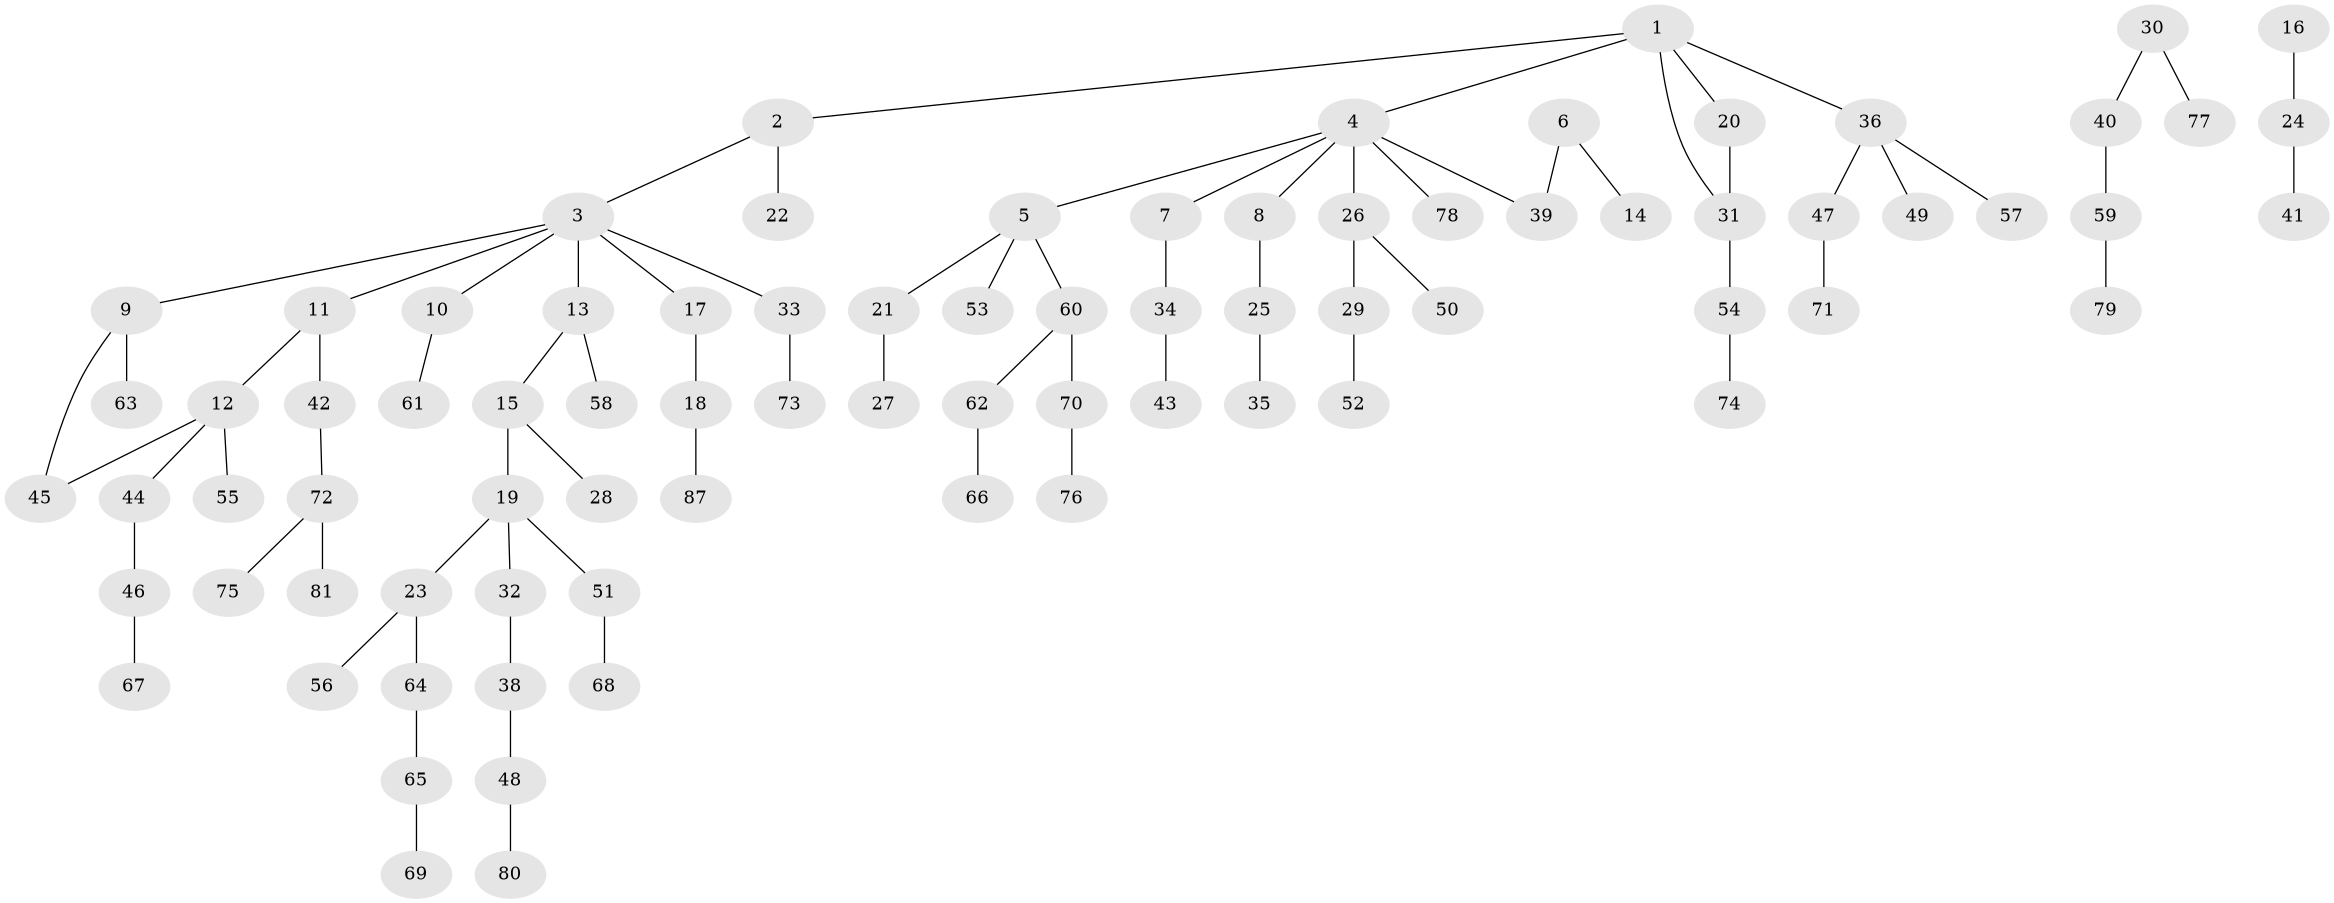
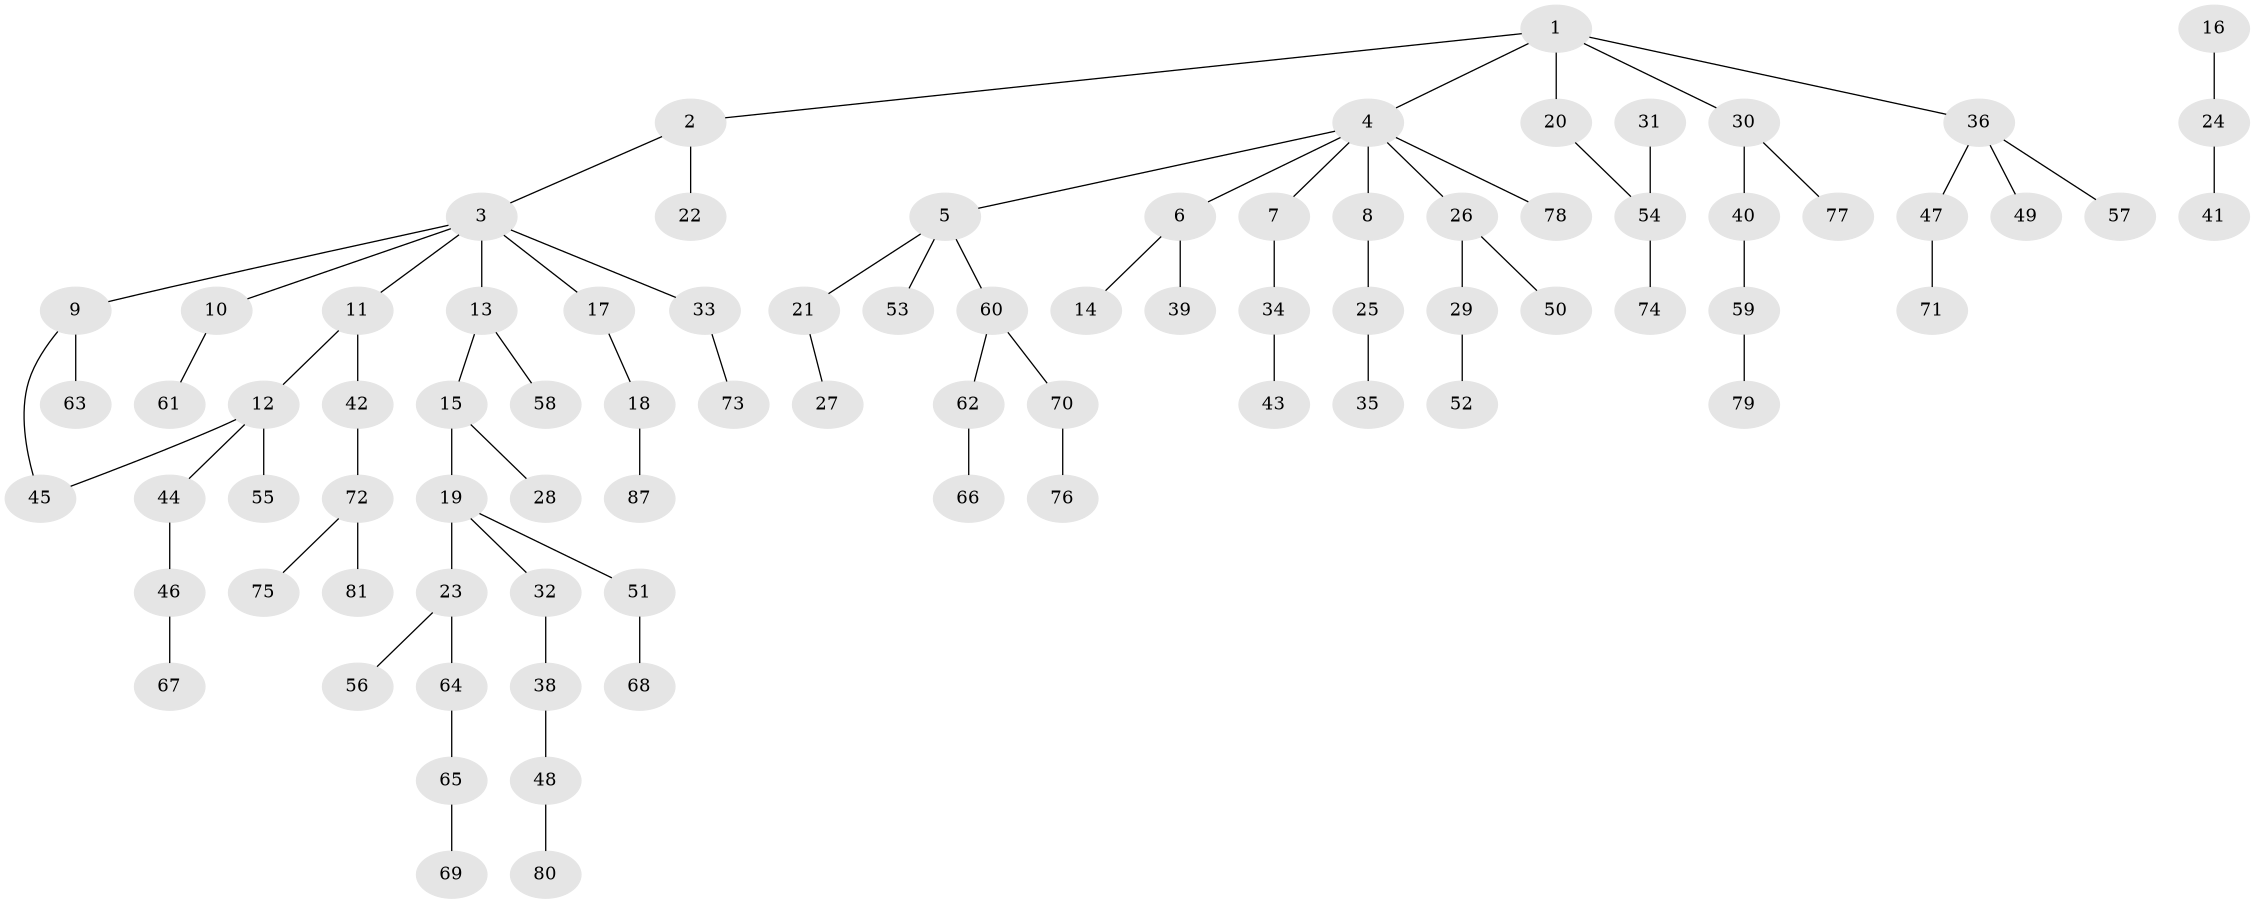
(1676, 128) -> (1650, 76)
(1448, 170) -> (1274, 170)
(1730, 170) -> (1603, 170)
